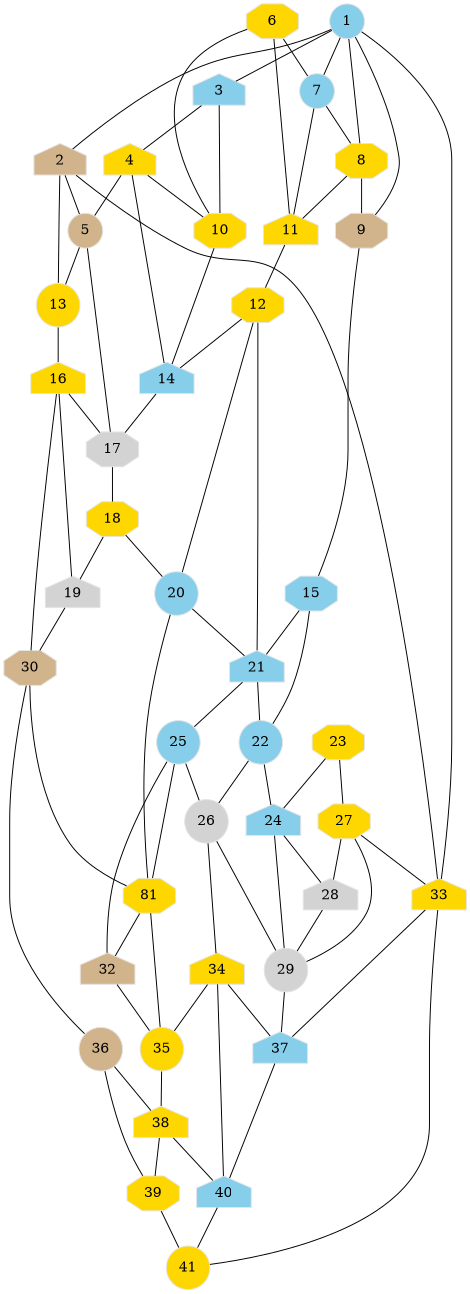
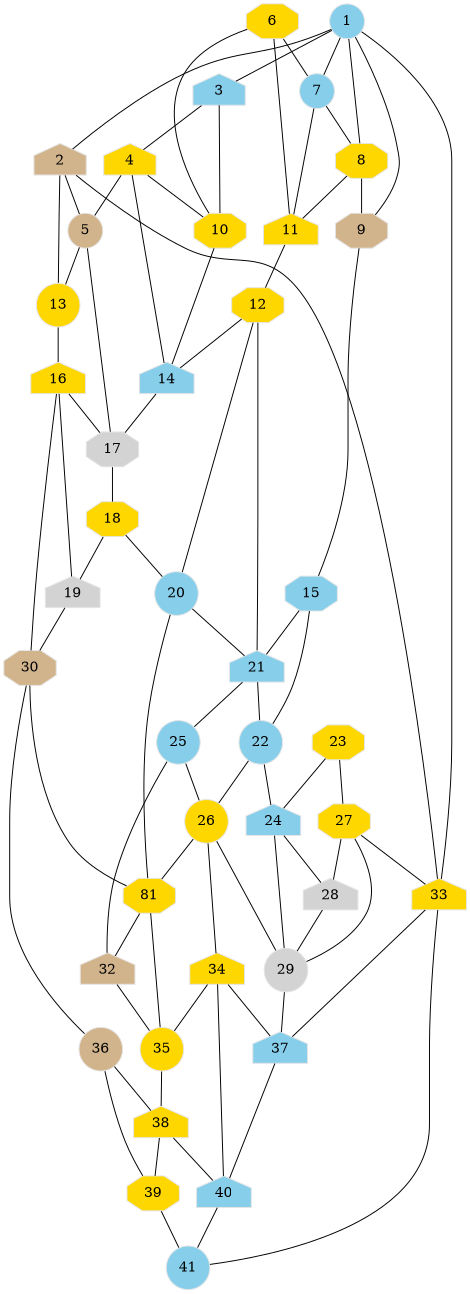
(163, 821) -> (177, 859)
(206, 821) -> (206, 821)
(188, 1268) -> (188, 1268)
